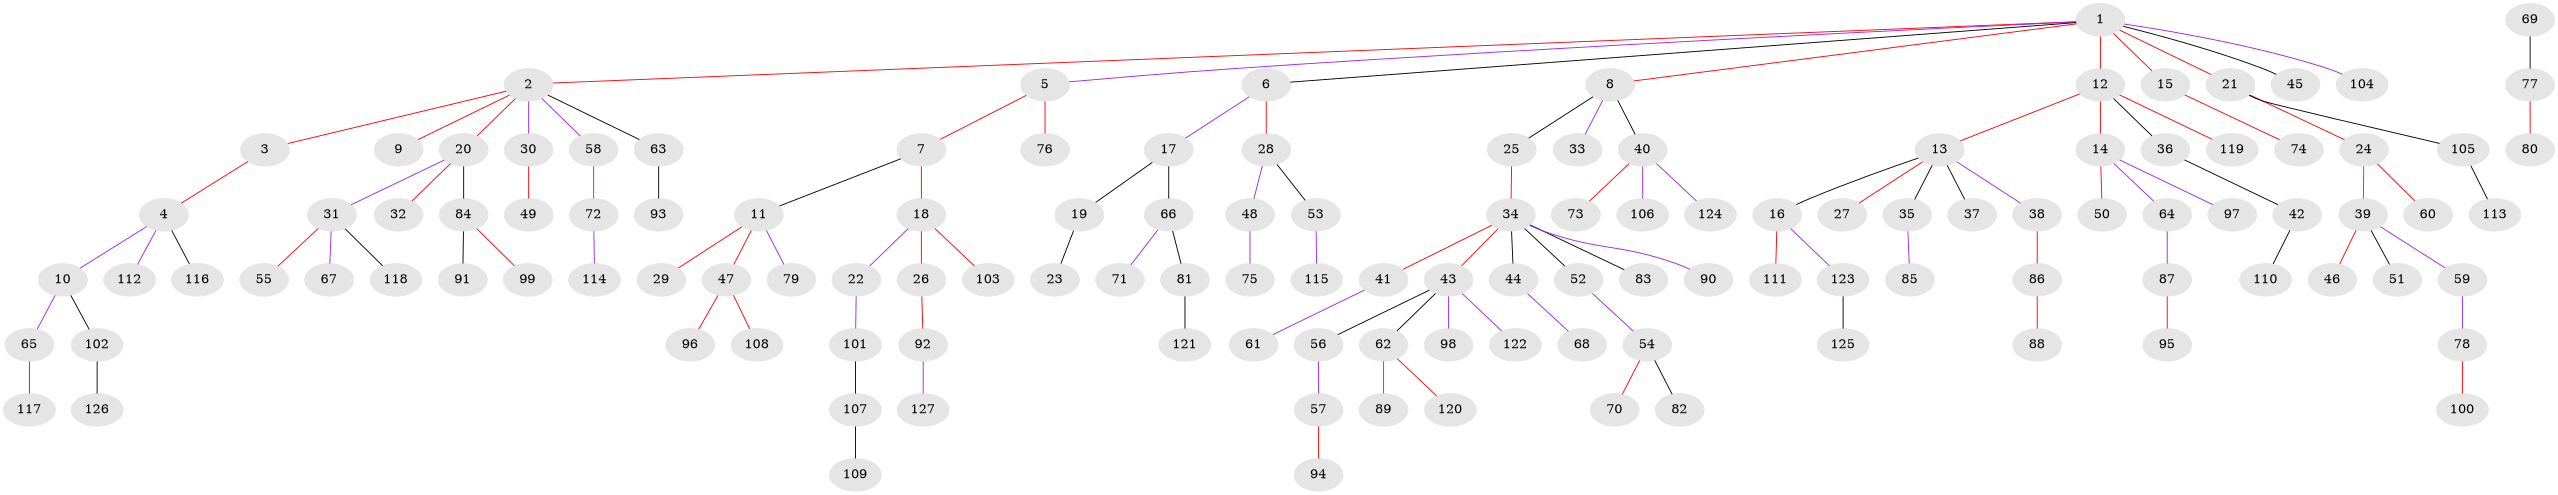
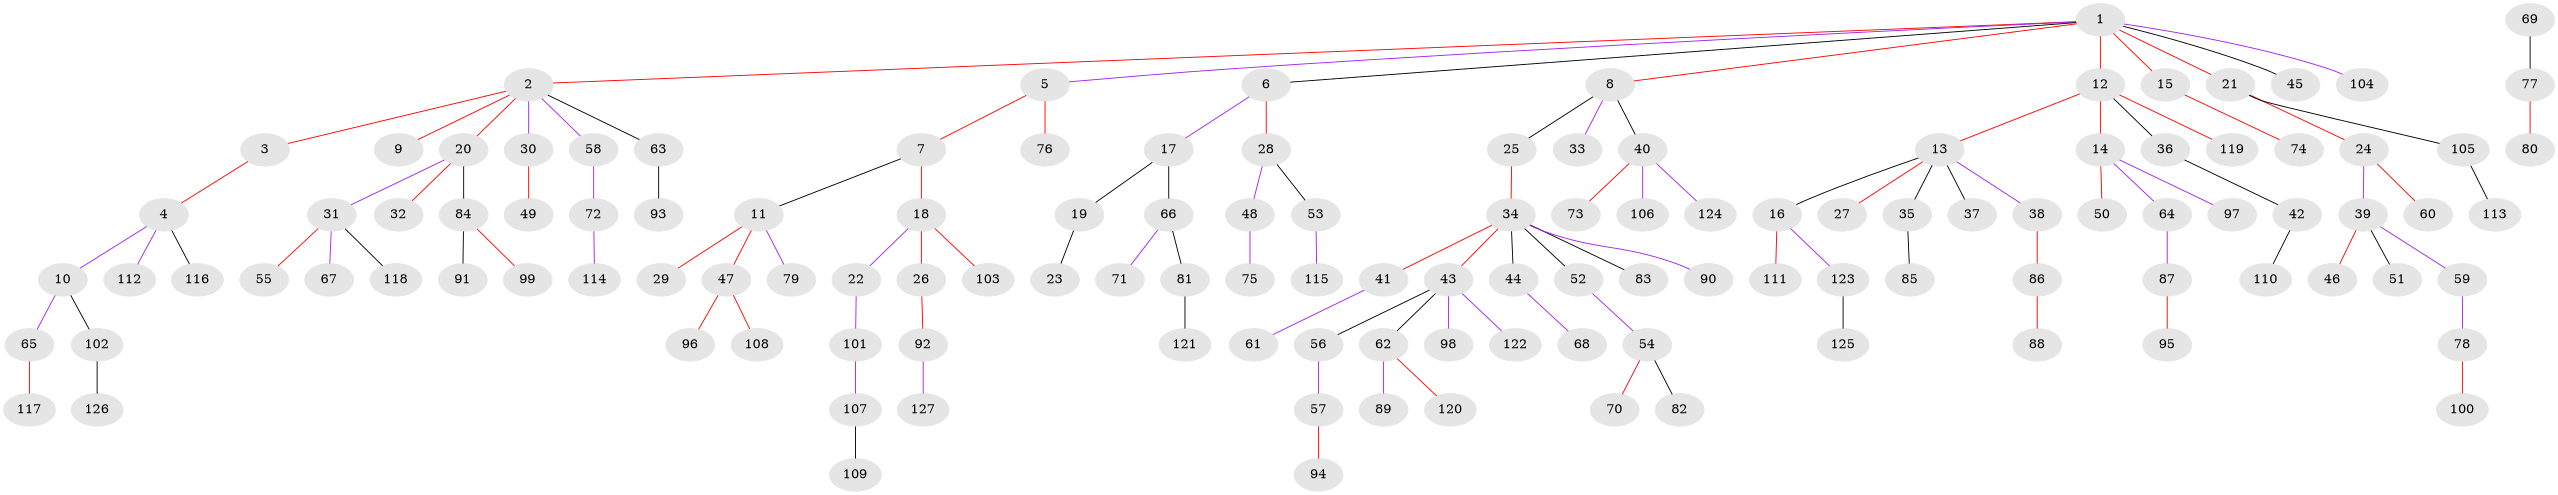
(1909, 247) -> (1909, 247)
(855, 377) -> (855, 377)
